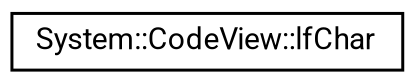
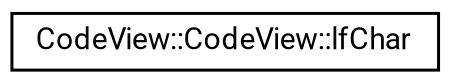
(207, 42) -> (225, 42)
